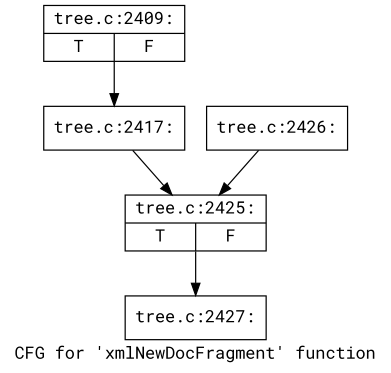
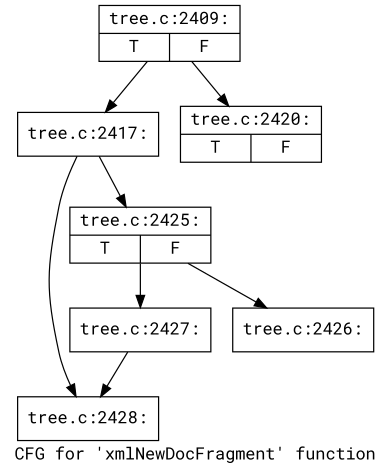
none -> (251, 134)
(243, 168) -> (222, 283)
none -> (88, 419)
